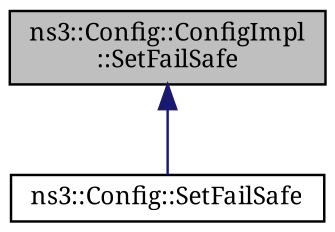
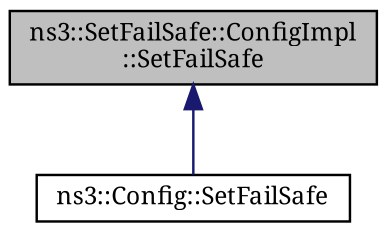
(168, 48) -> (193, 48)
